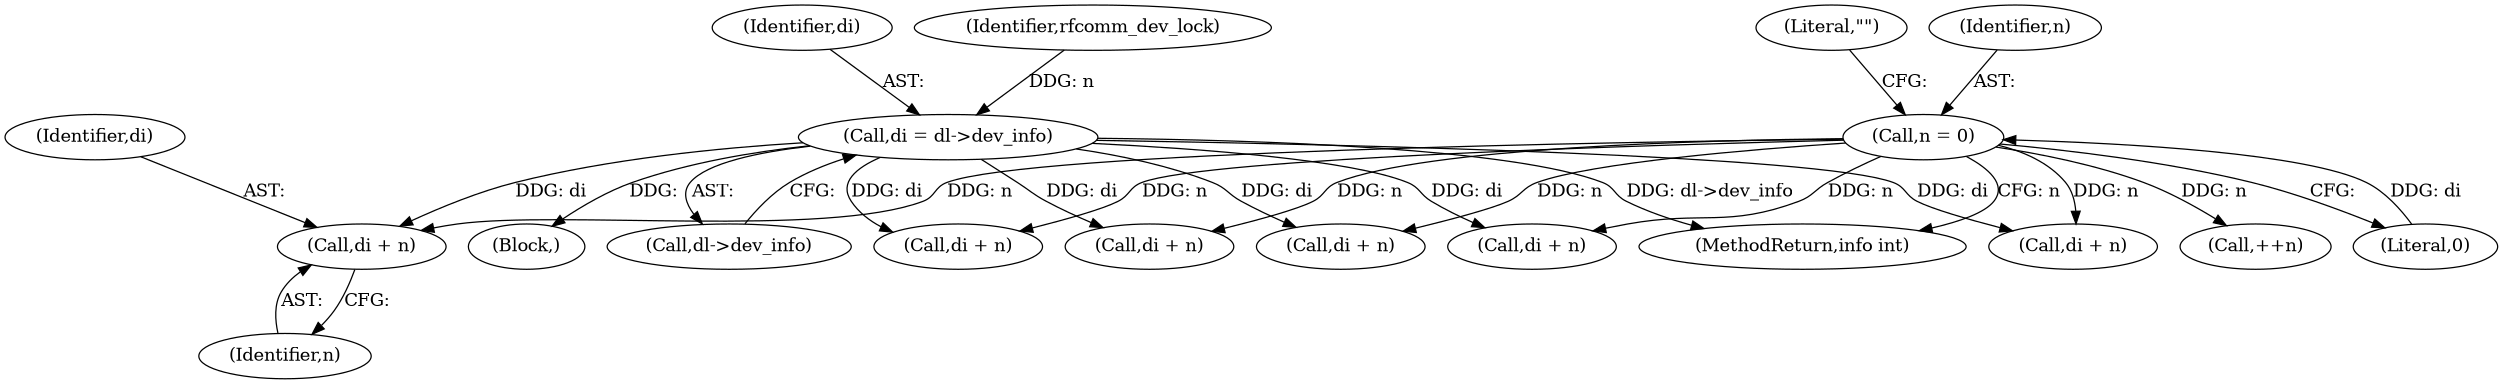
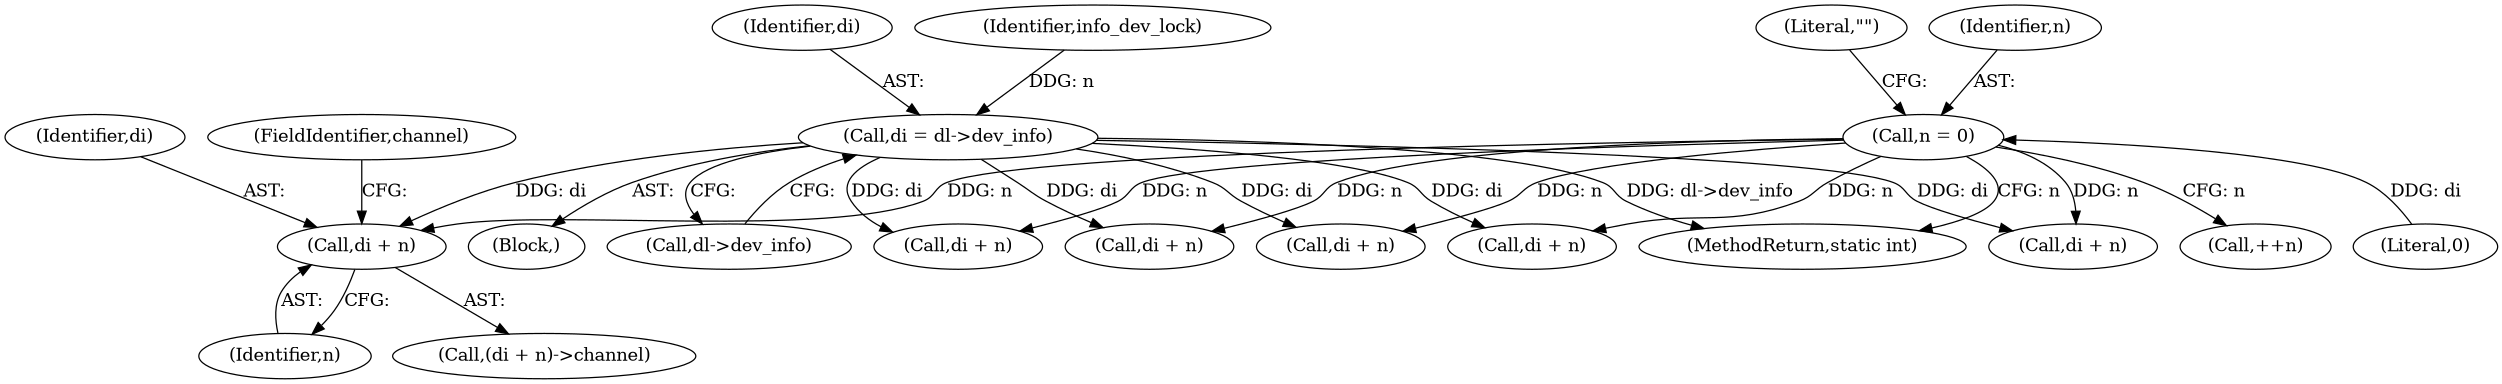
(1093, 28) -> (1093, 28)
none -> (362, 137)
(2190, 169) -> none
(656, 192) -> (656, 192)
(716, 192) -> (716, 192)
(2214, 192) -> (2214, 192)
(1803, 247) -> (1803, 247)
none -> (544, 356)
